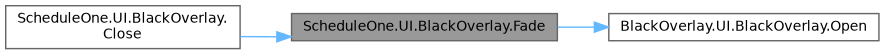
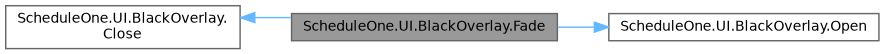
(744, 27) -> (744, 27)
(259, 37) -> (273, 18)
